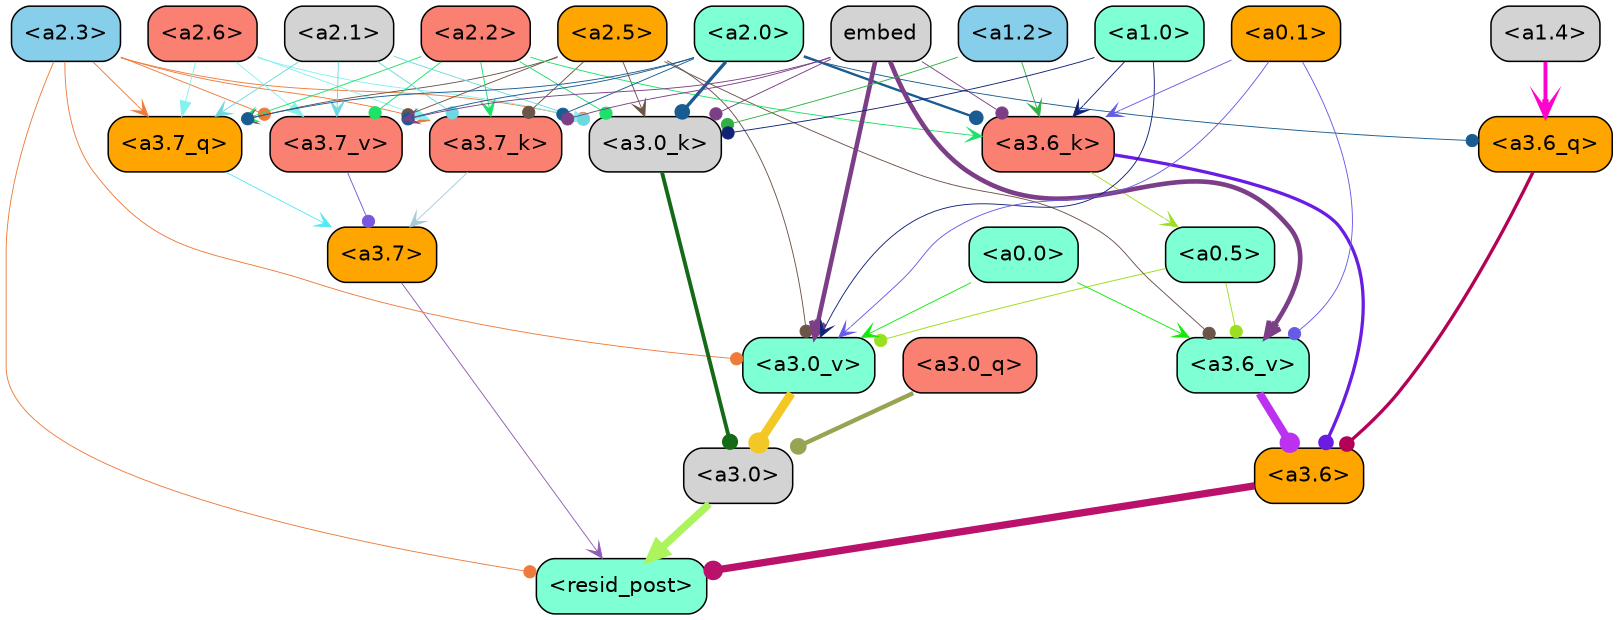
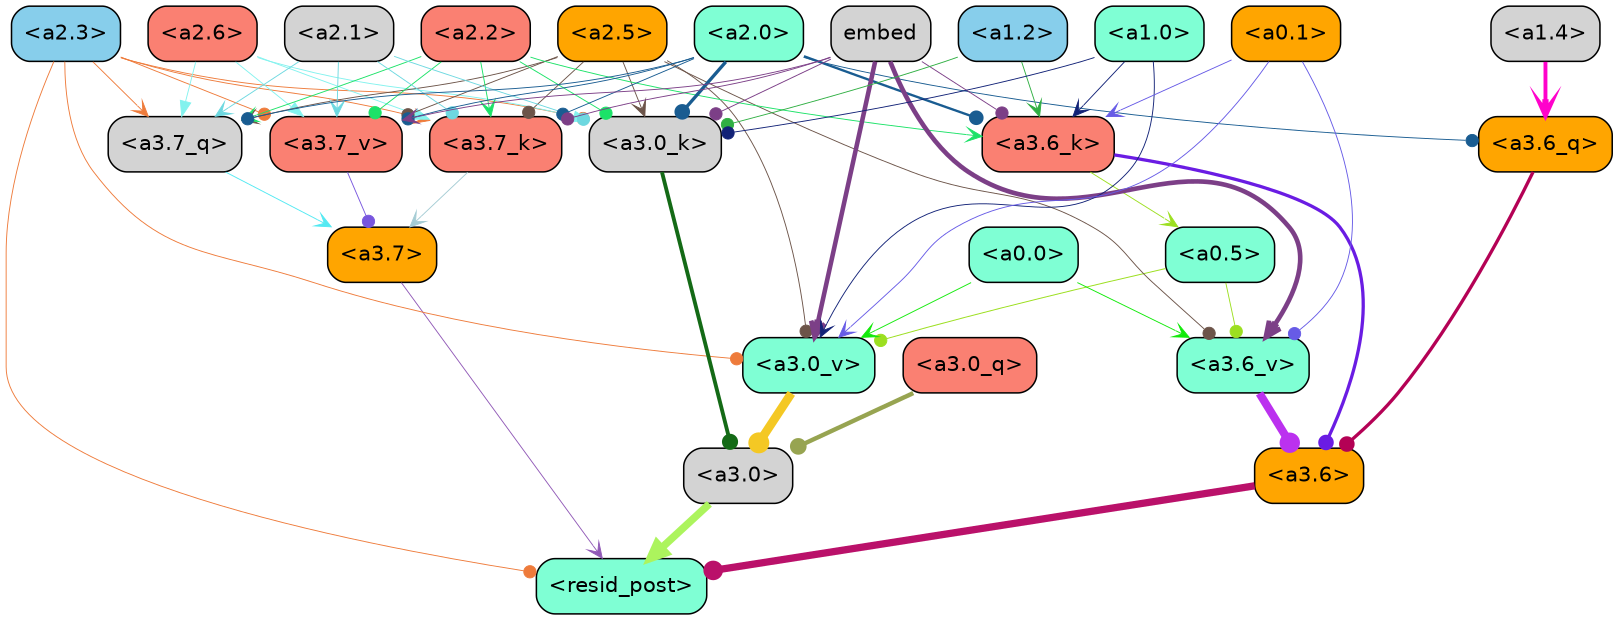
(175, 144) -> (175, 144)
